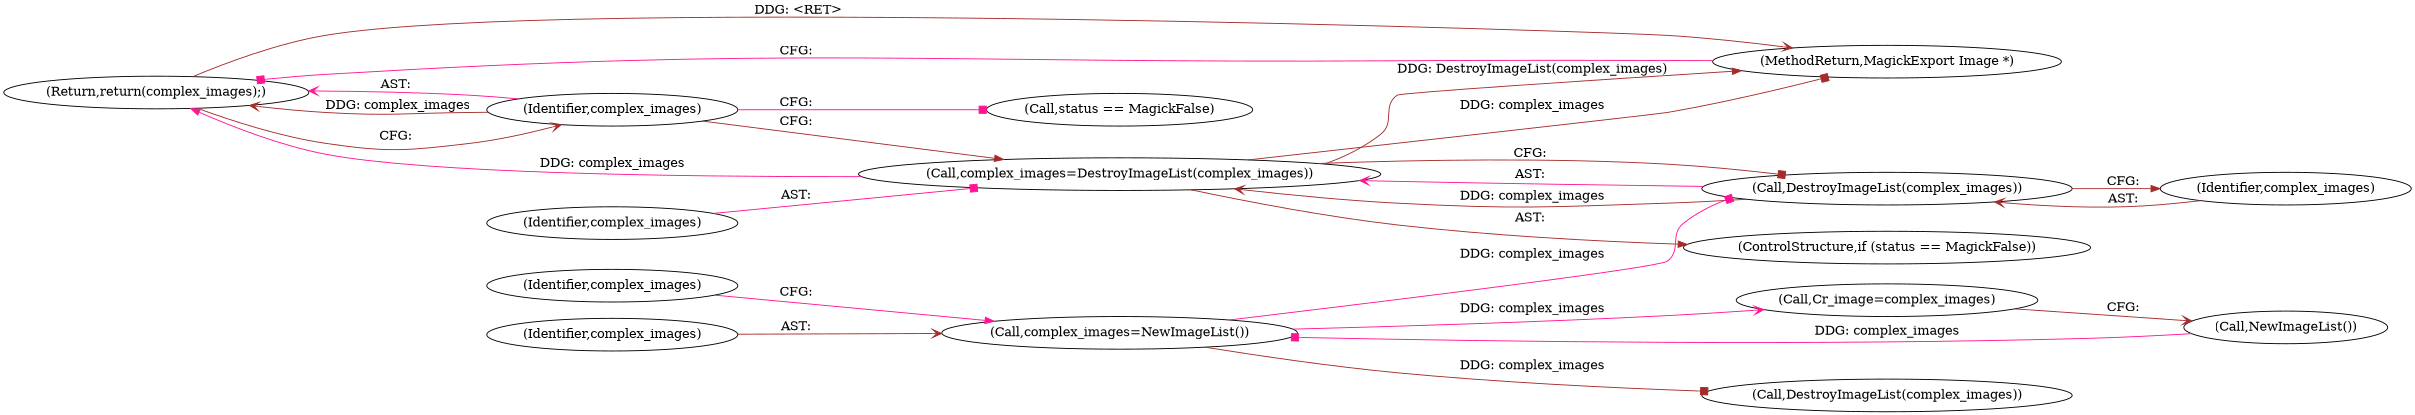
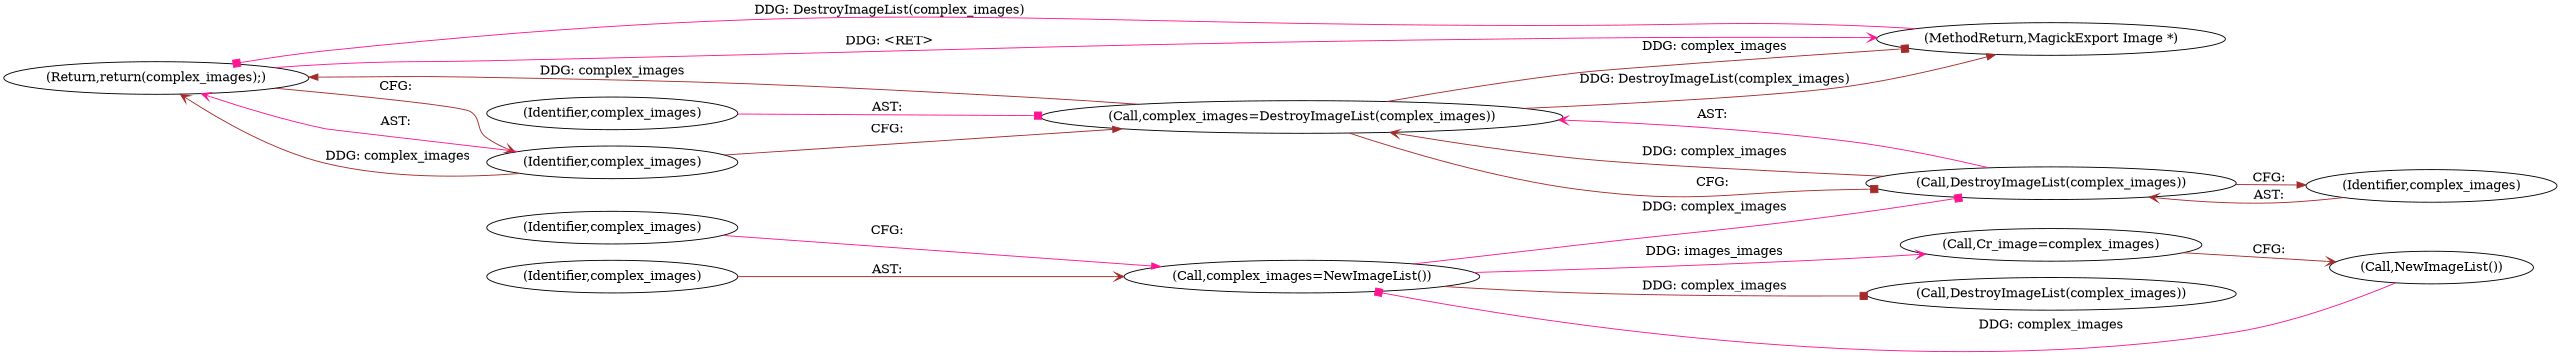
(985, 19) -> (1071, 47)
(798, 51) -> (889, 10)
(1120, 110) -> none
(527, 171) -> (728, 83)
(1887, 248) -> none
(1532, 309) -> (1714, 252)
